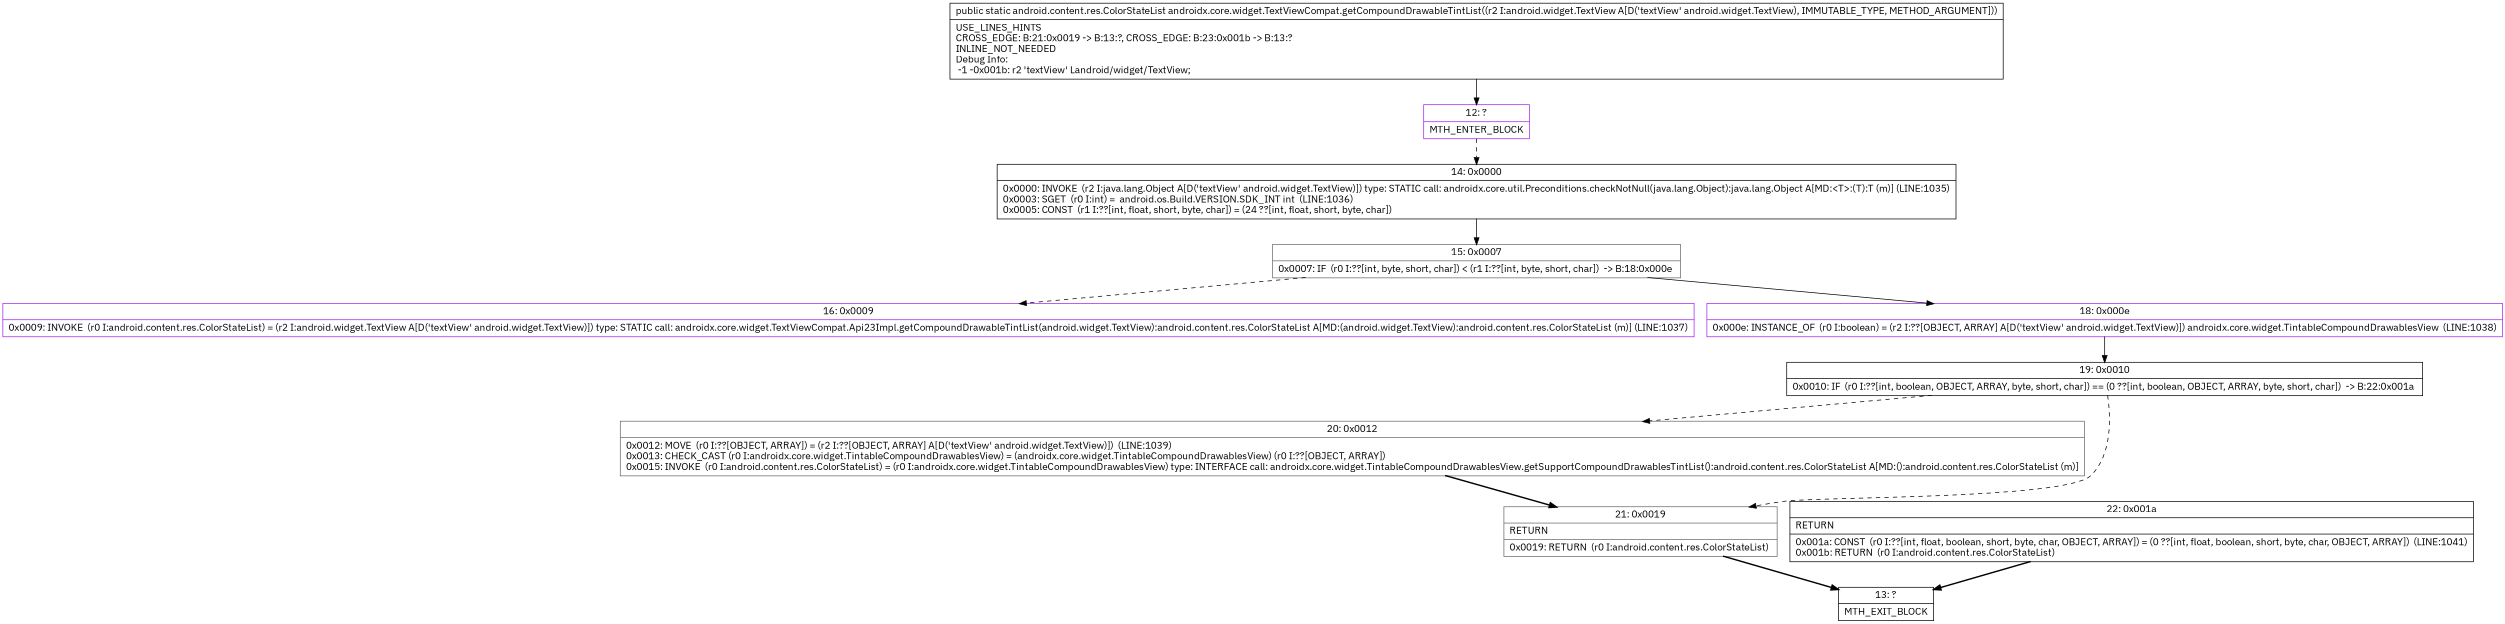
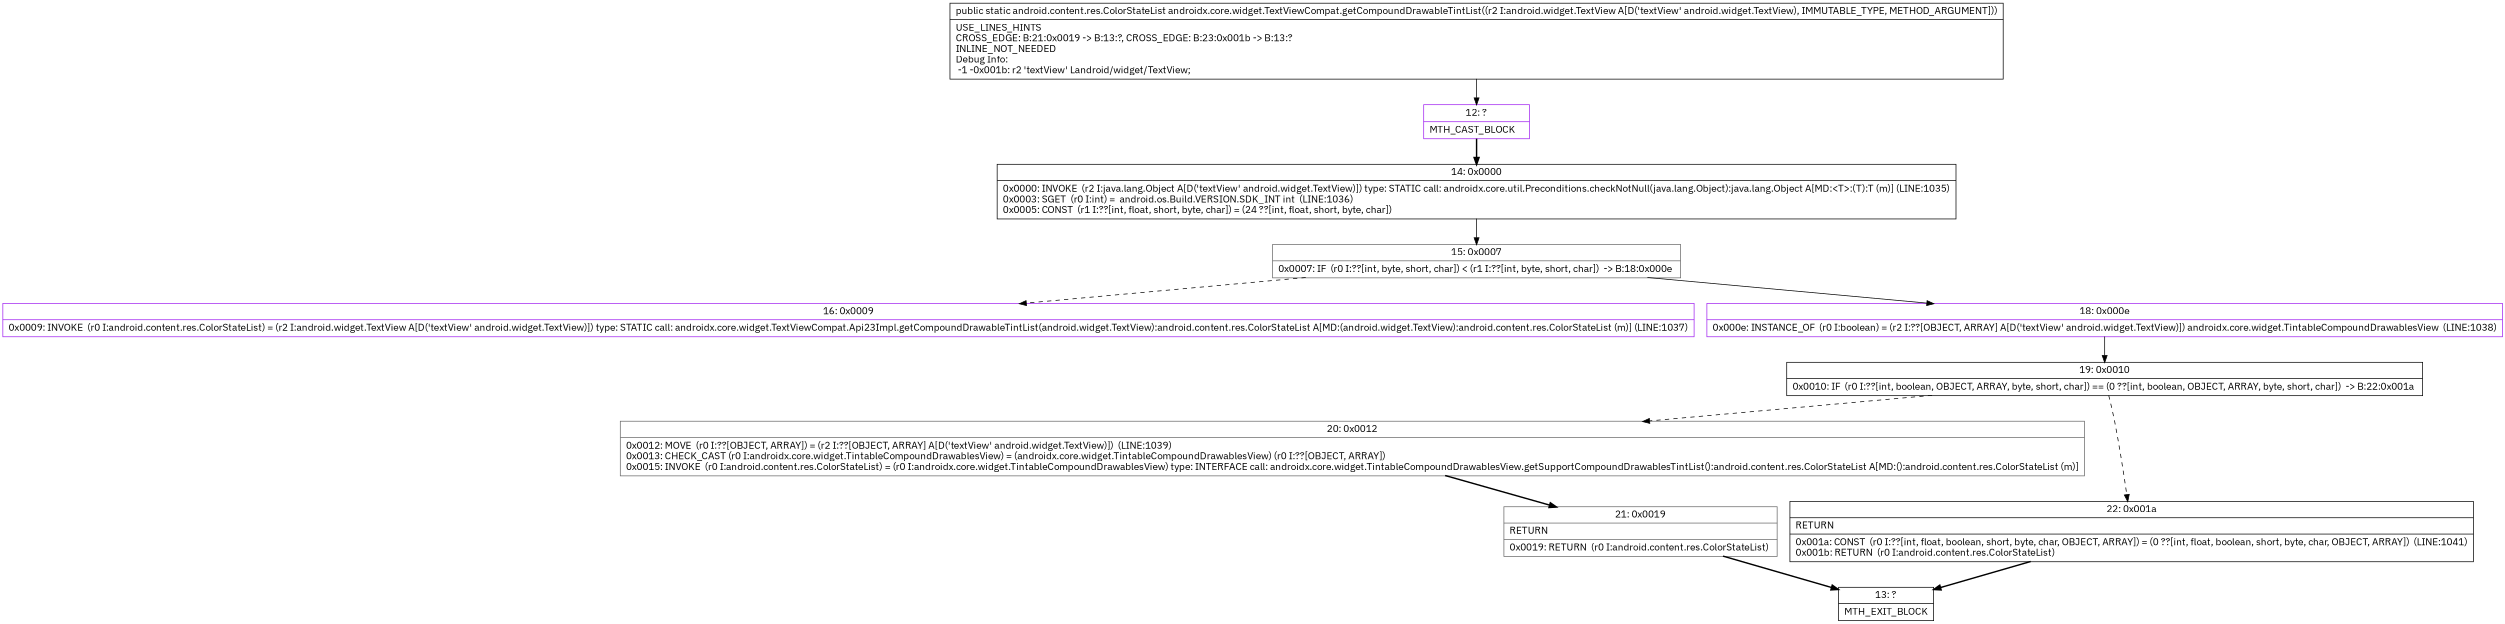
(1477, 130) -> (1472, 130)
(1477, 148) -> (1477, 148)
(1967, 494) -> (2119, 445)
